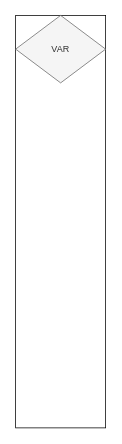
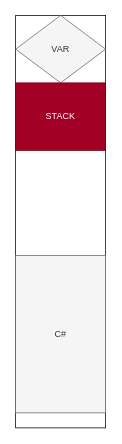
none -> (60, 117)
none -> (60, 334)
